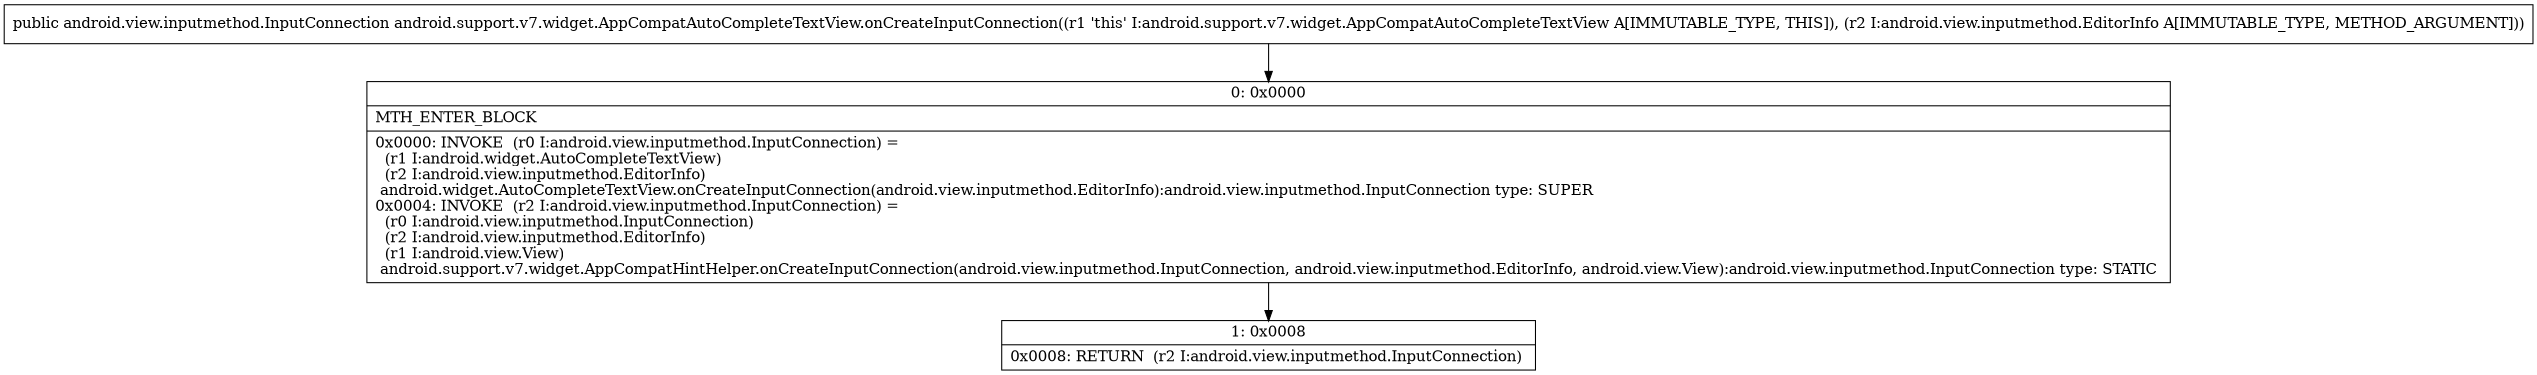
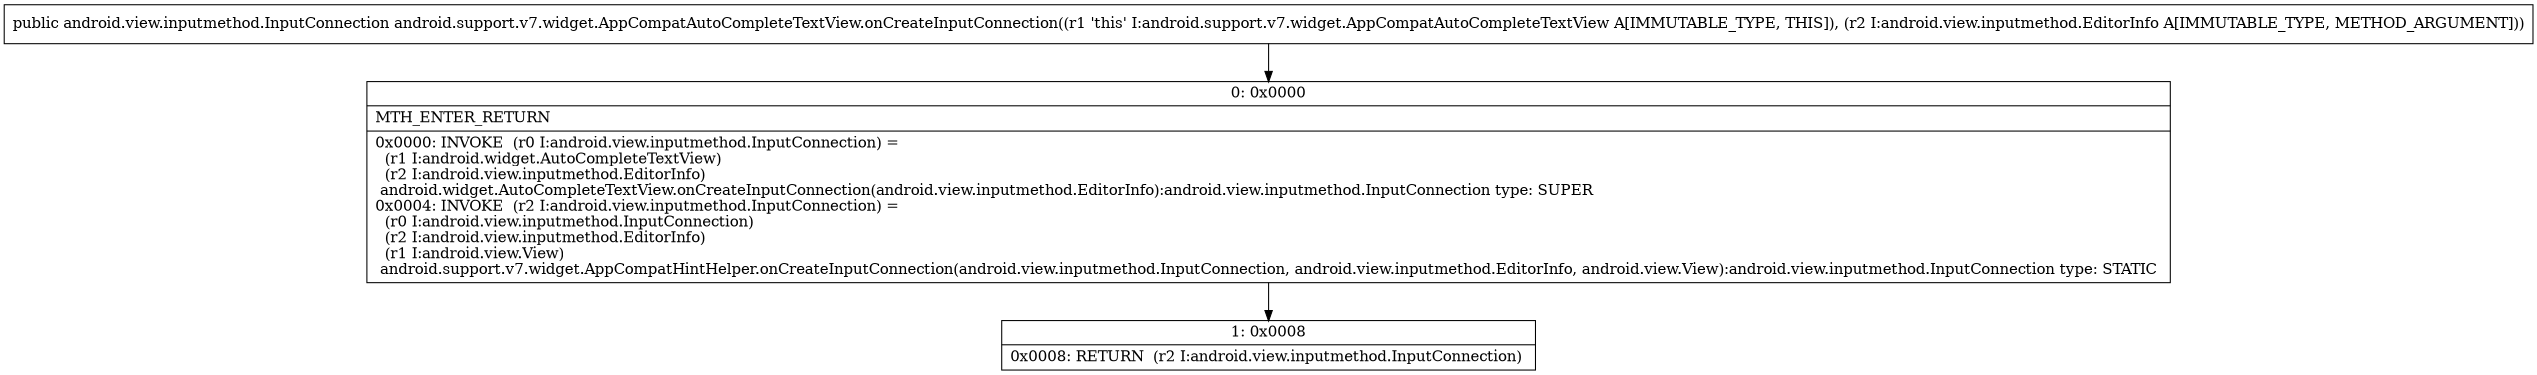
(456, 118) -> (463, 118)
